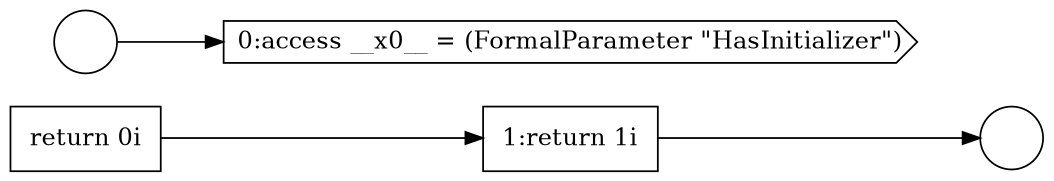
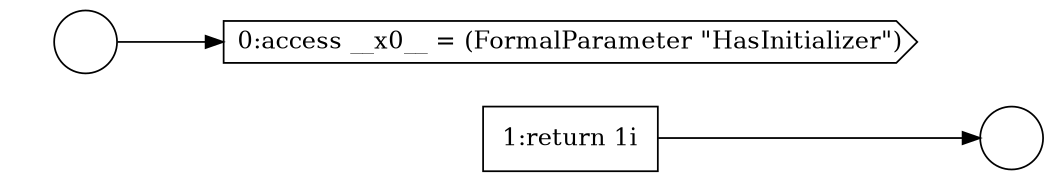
(86, 138) -> none
